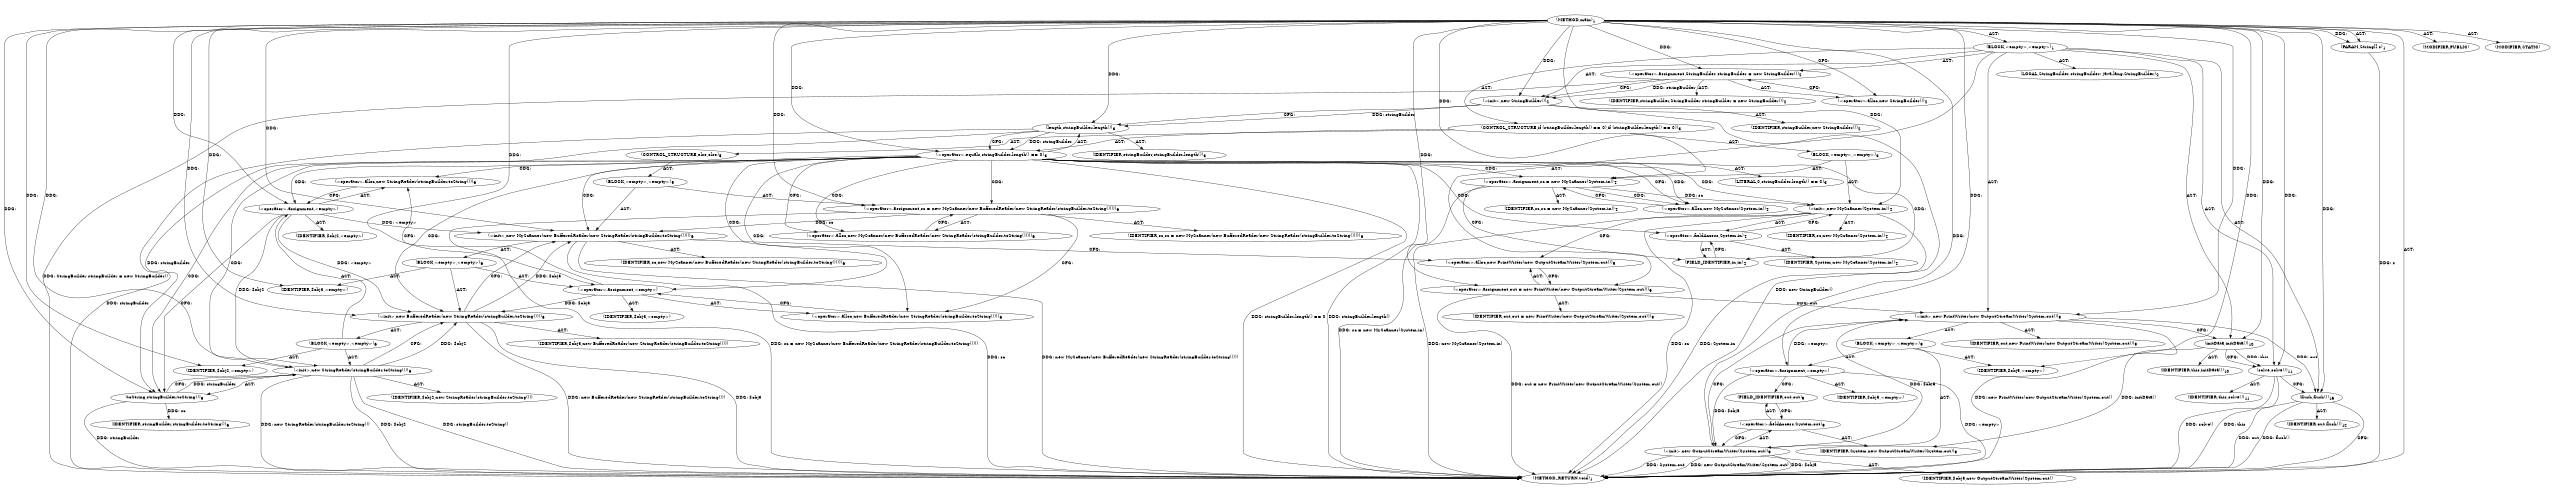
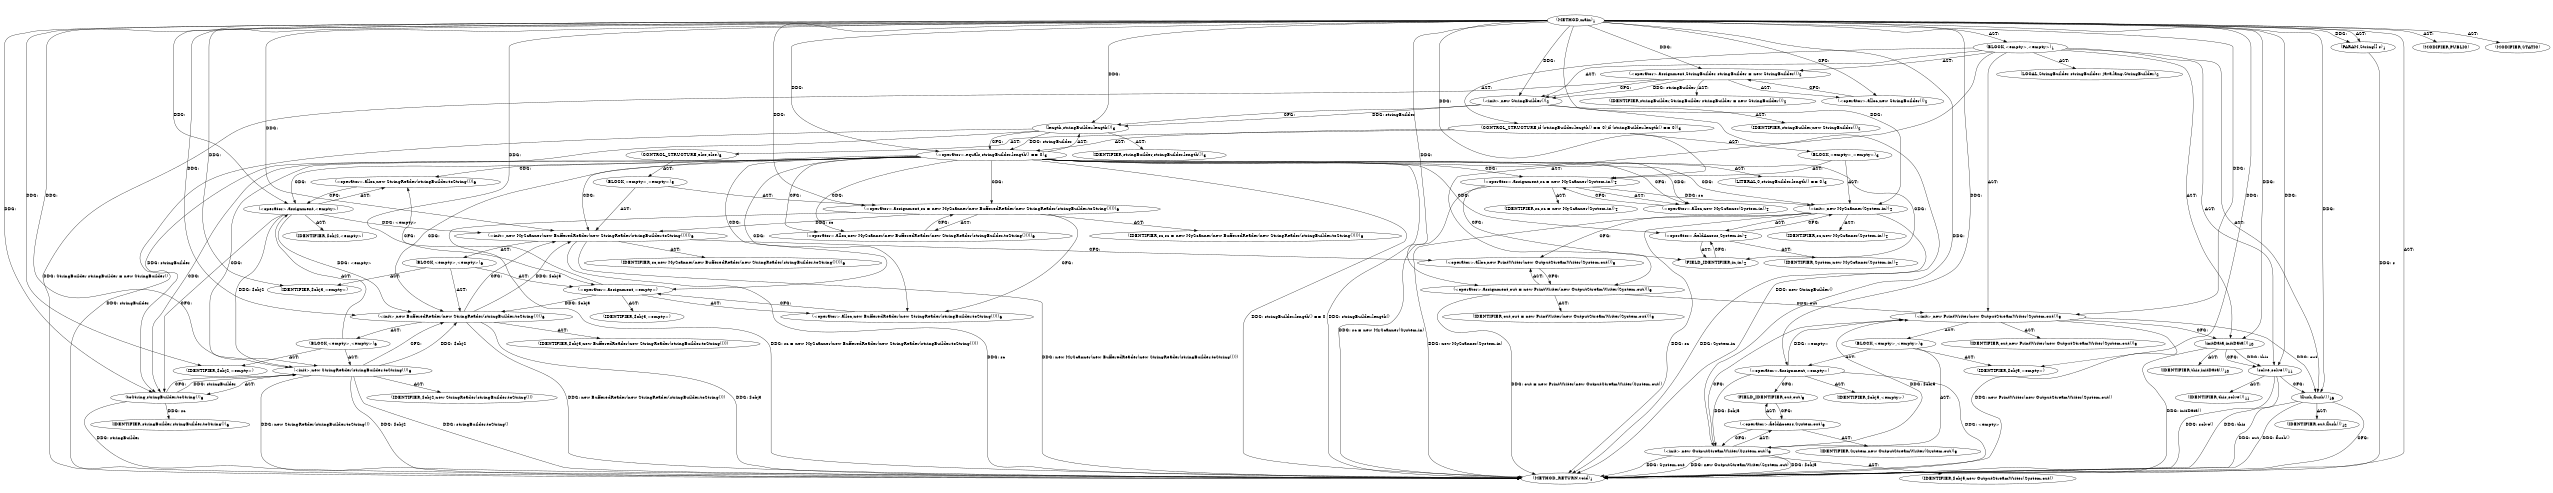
(1641, 196) -> (1641, 196)
(2087, 417) -> (1972, 469)
